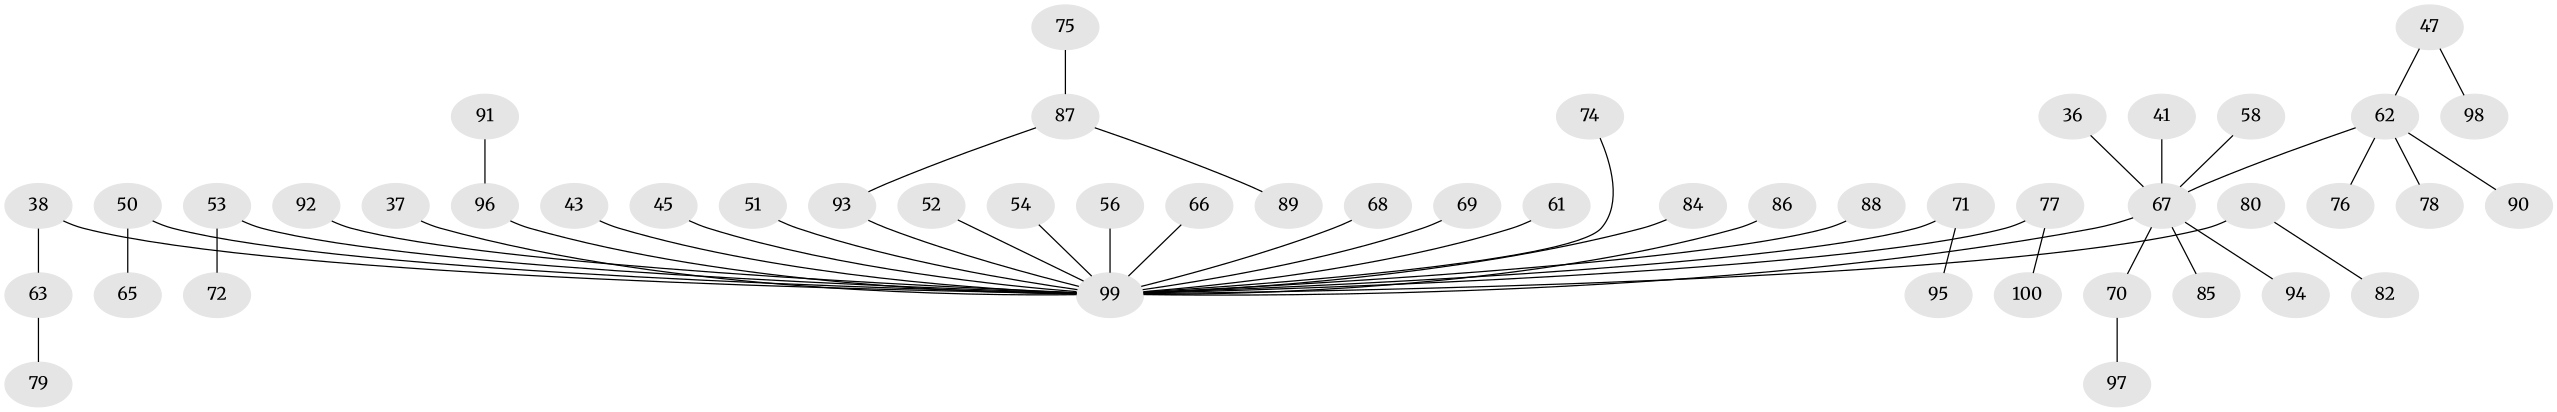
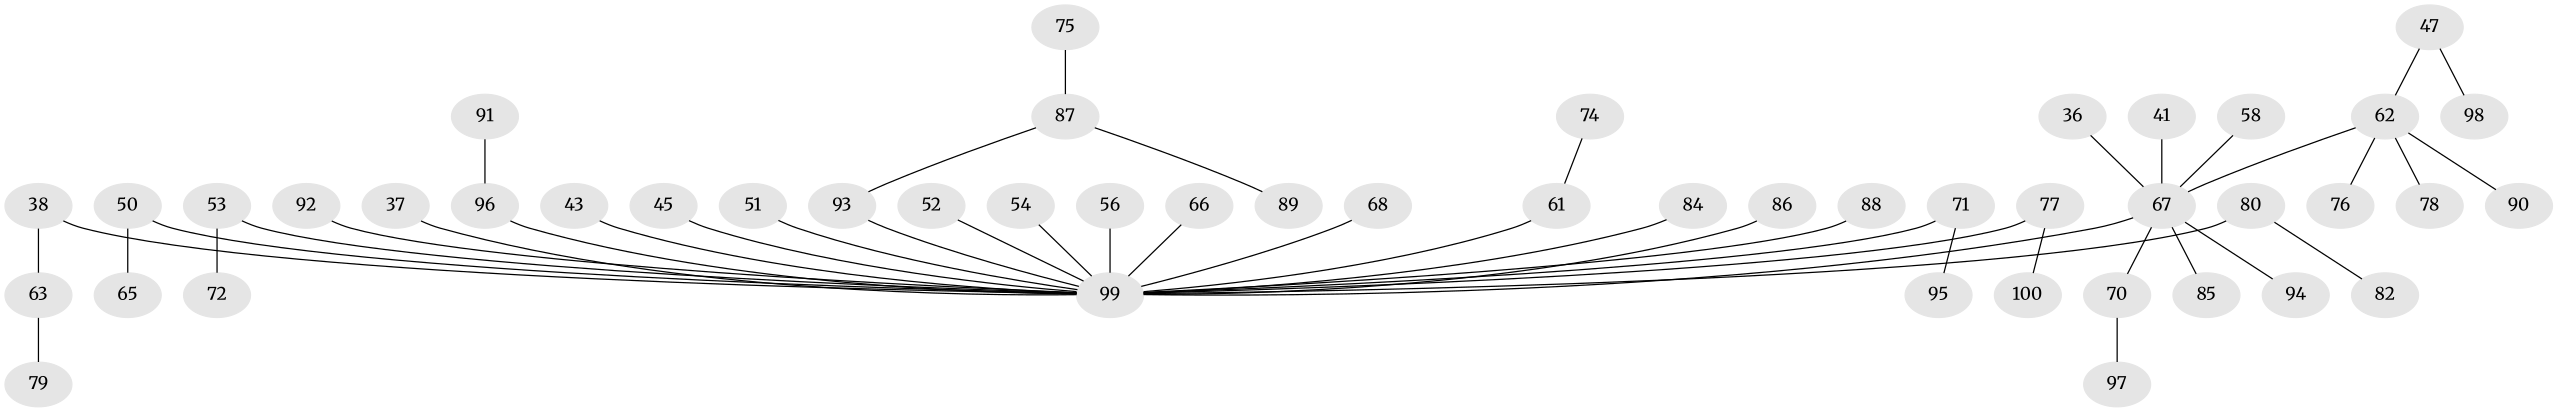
(1467, 206) -> none
(1422, 268) -> (1573, 161)
